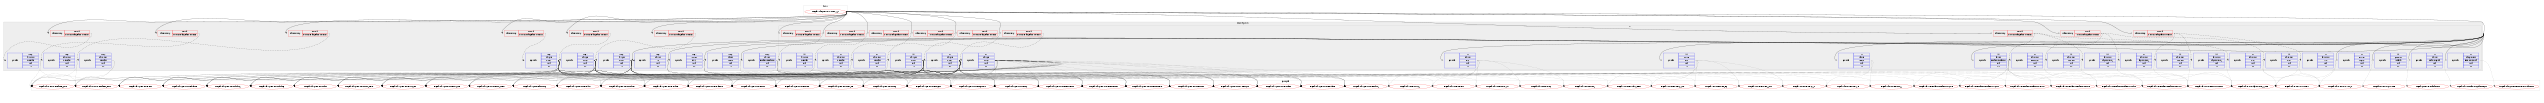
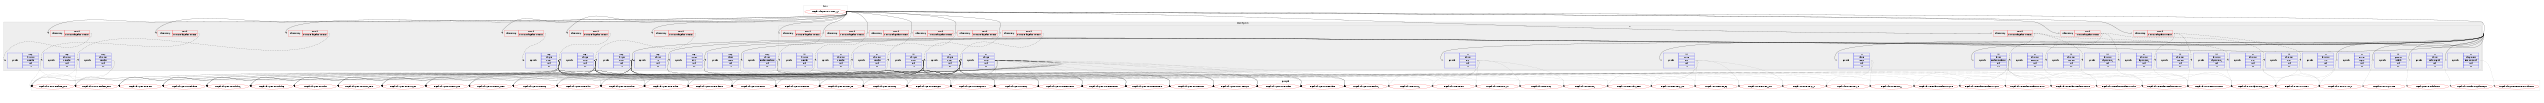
(534, 87) -> (534, 87)
